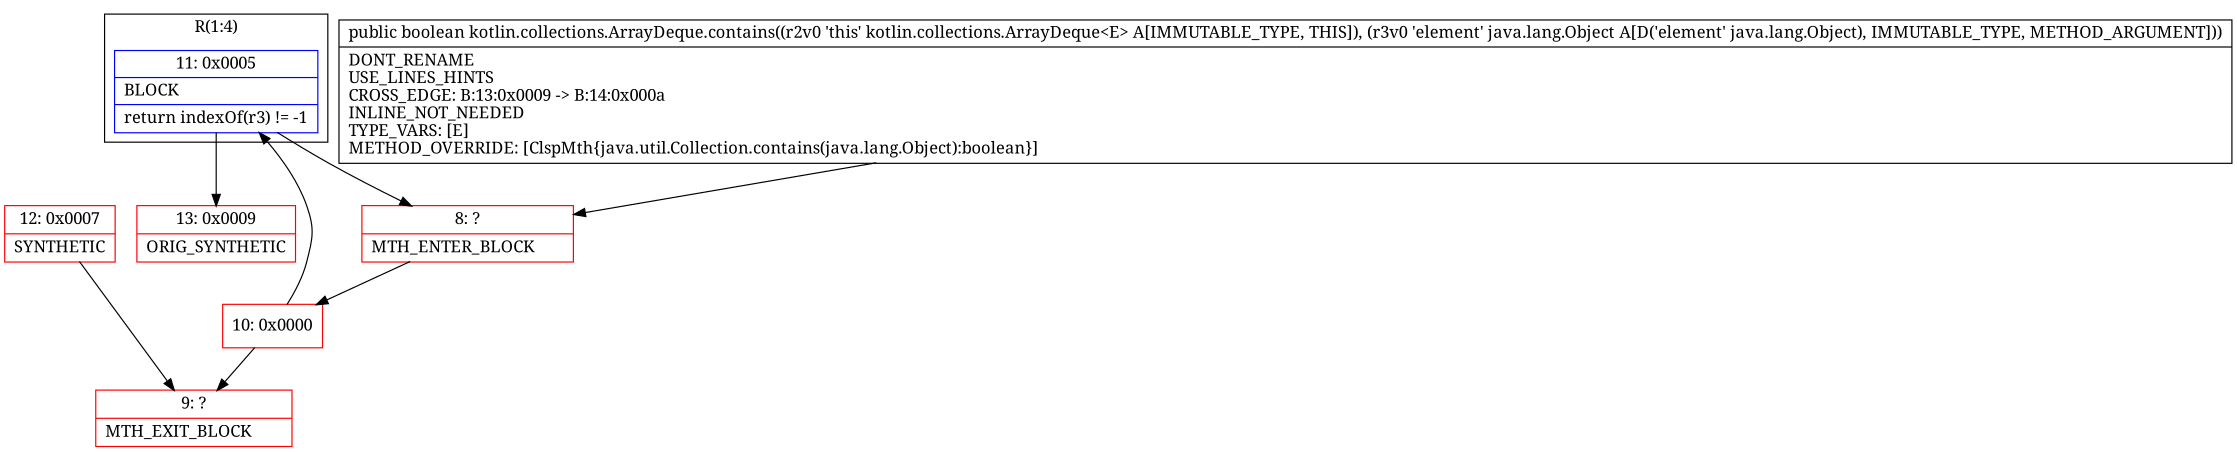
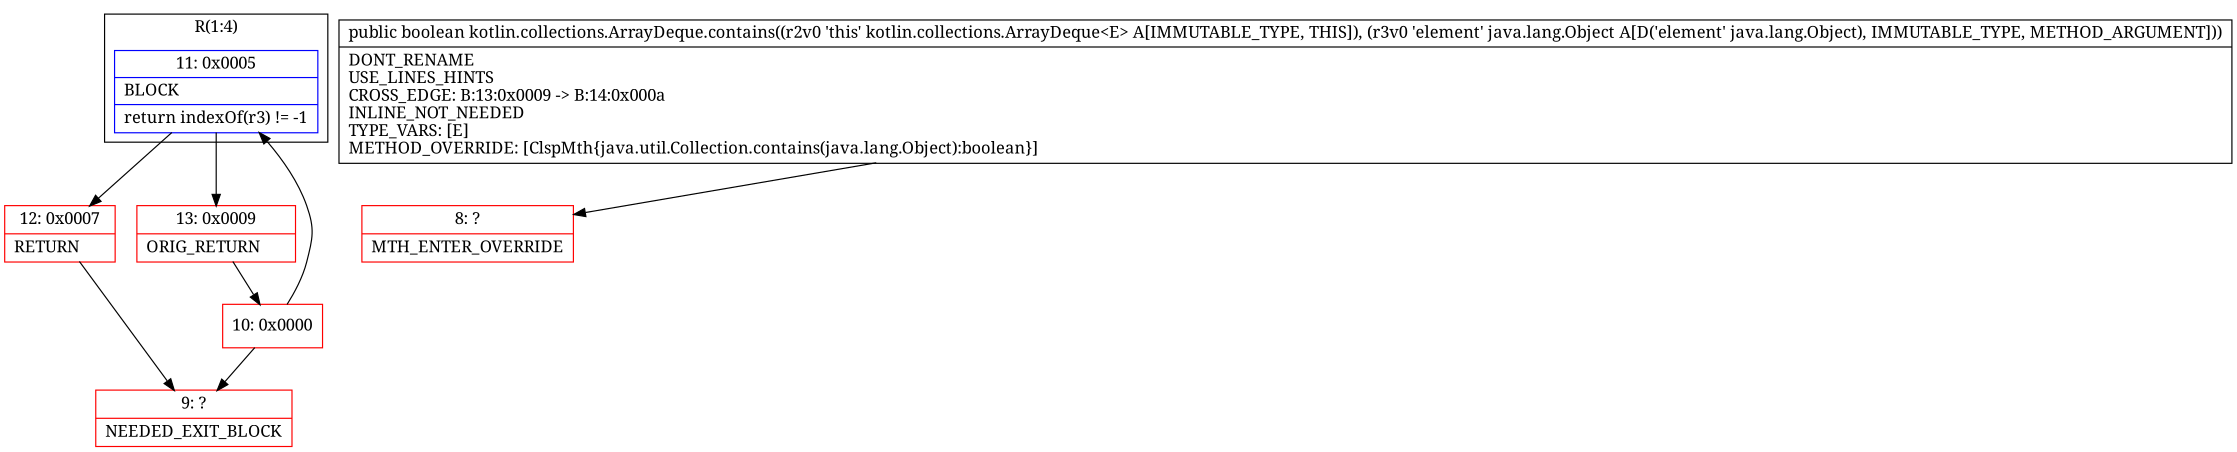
(338, 168) -> (135, 165)
(60, 247) -> (47, 247)
(216, 247) -> (203, 247)
(453, 247) -> (468, 247)
(368, 281) -> (243, 278)
(179, 432) -> (194, 432)
